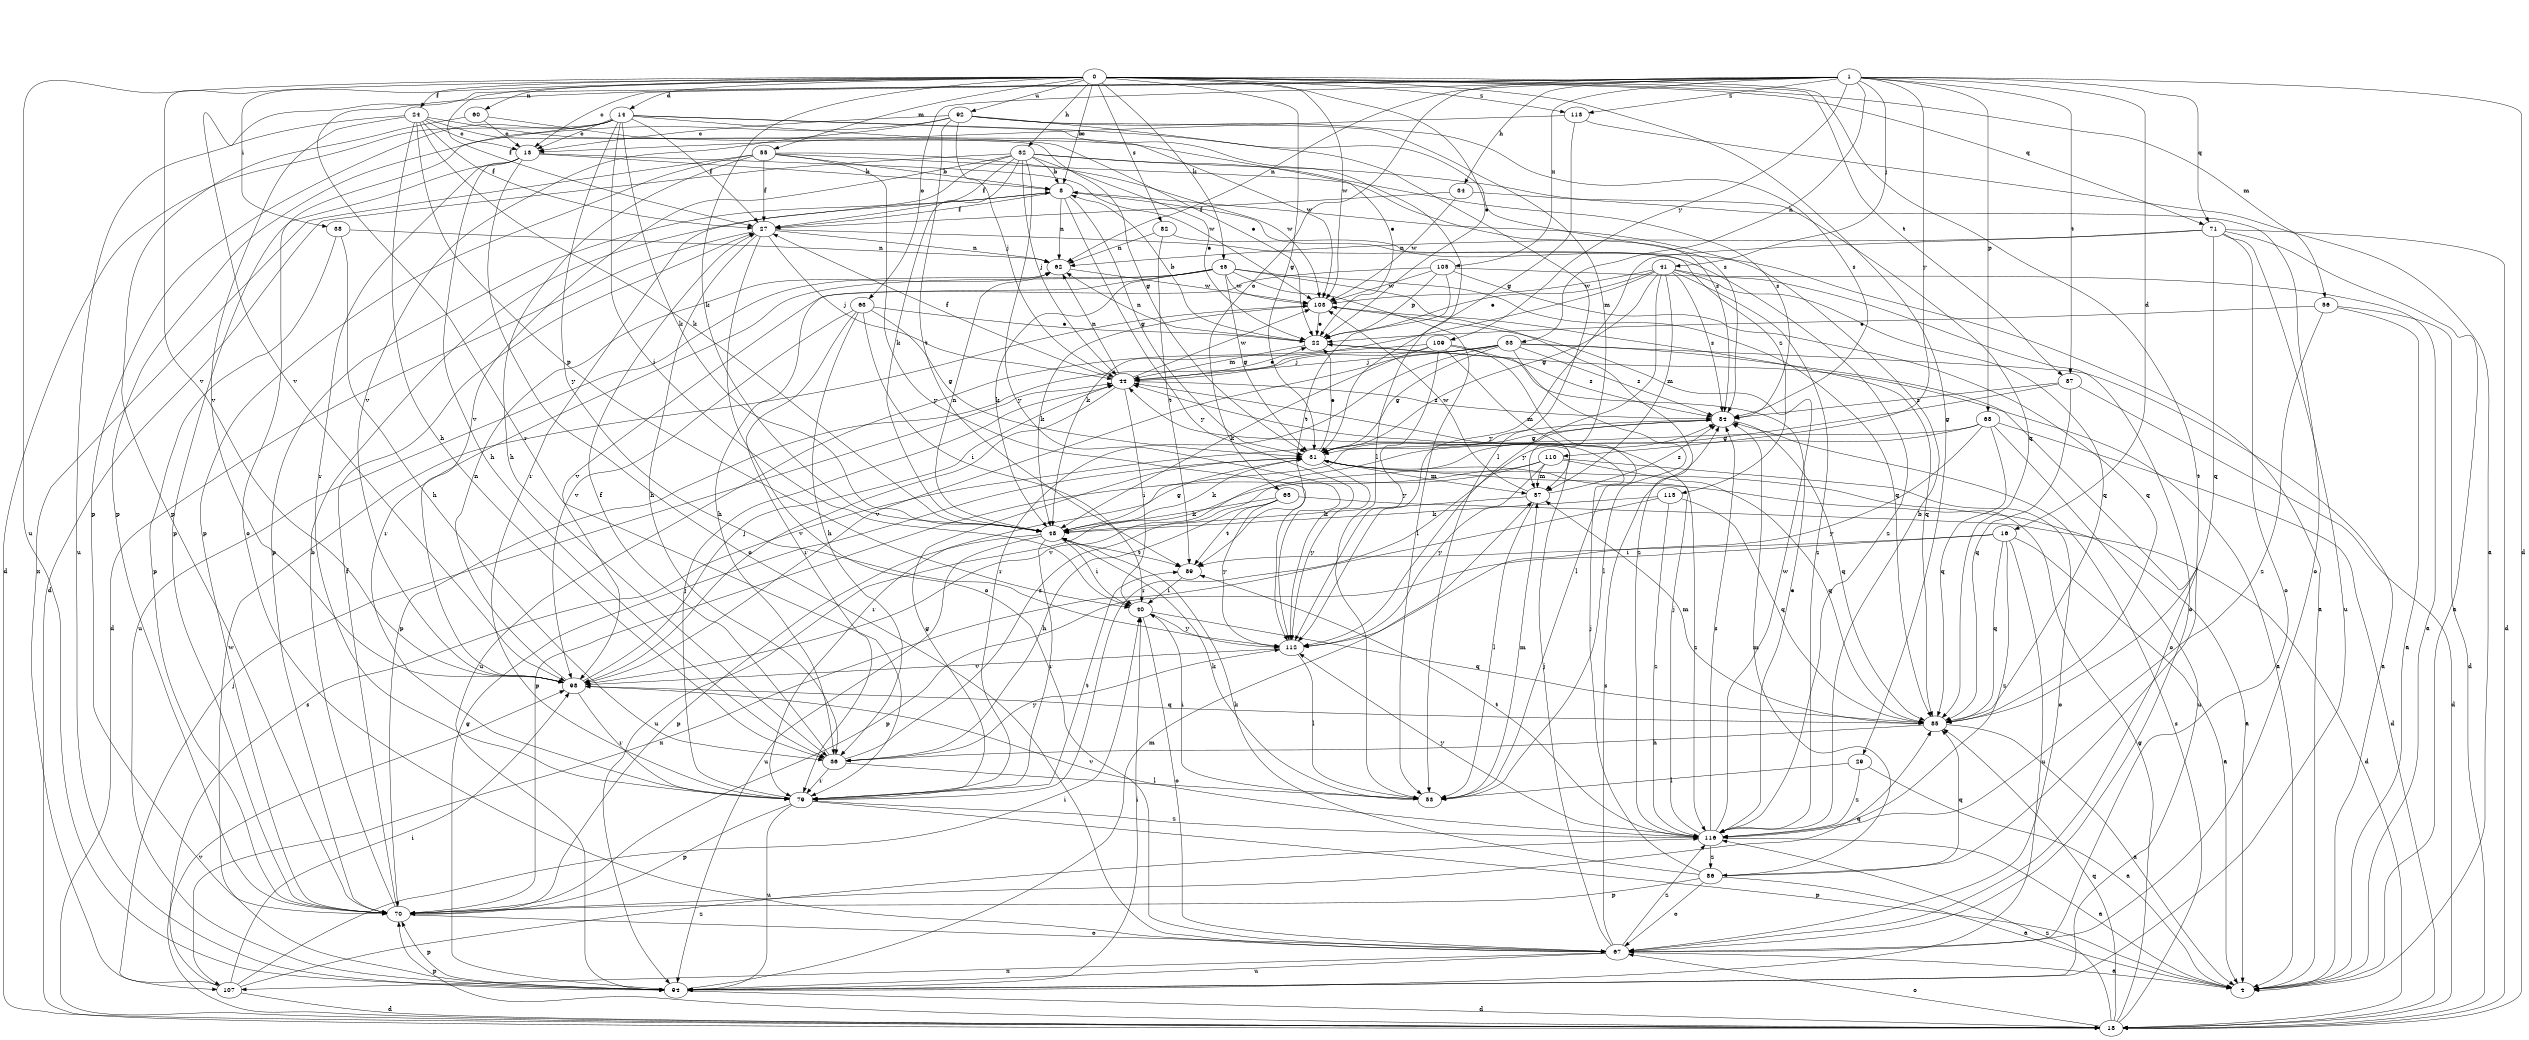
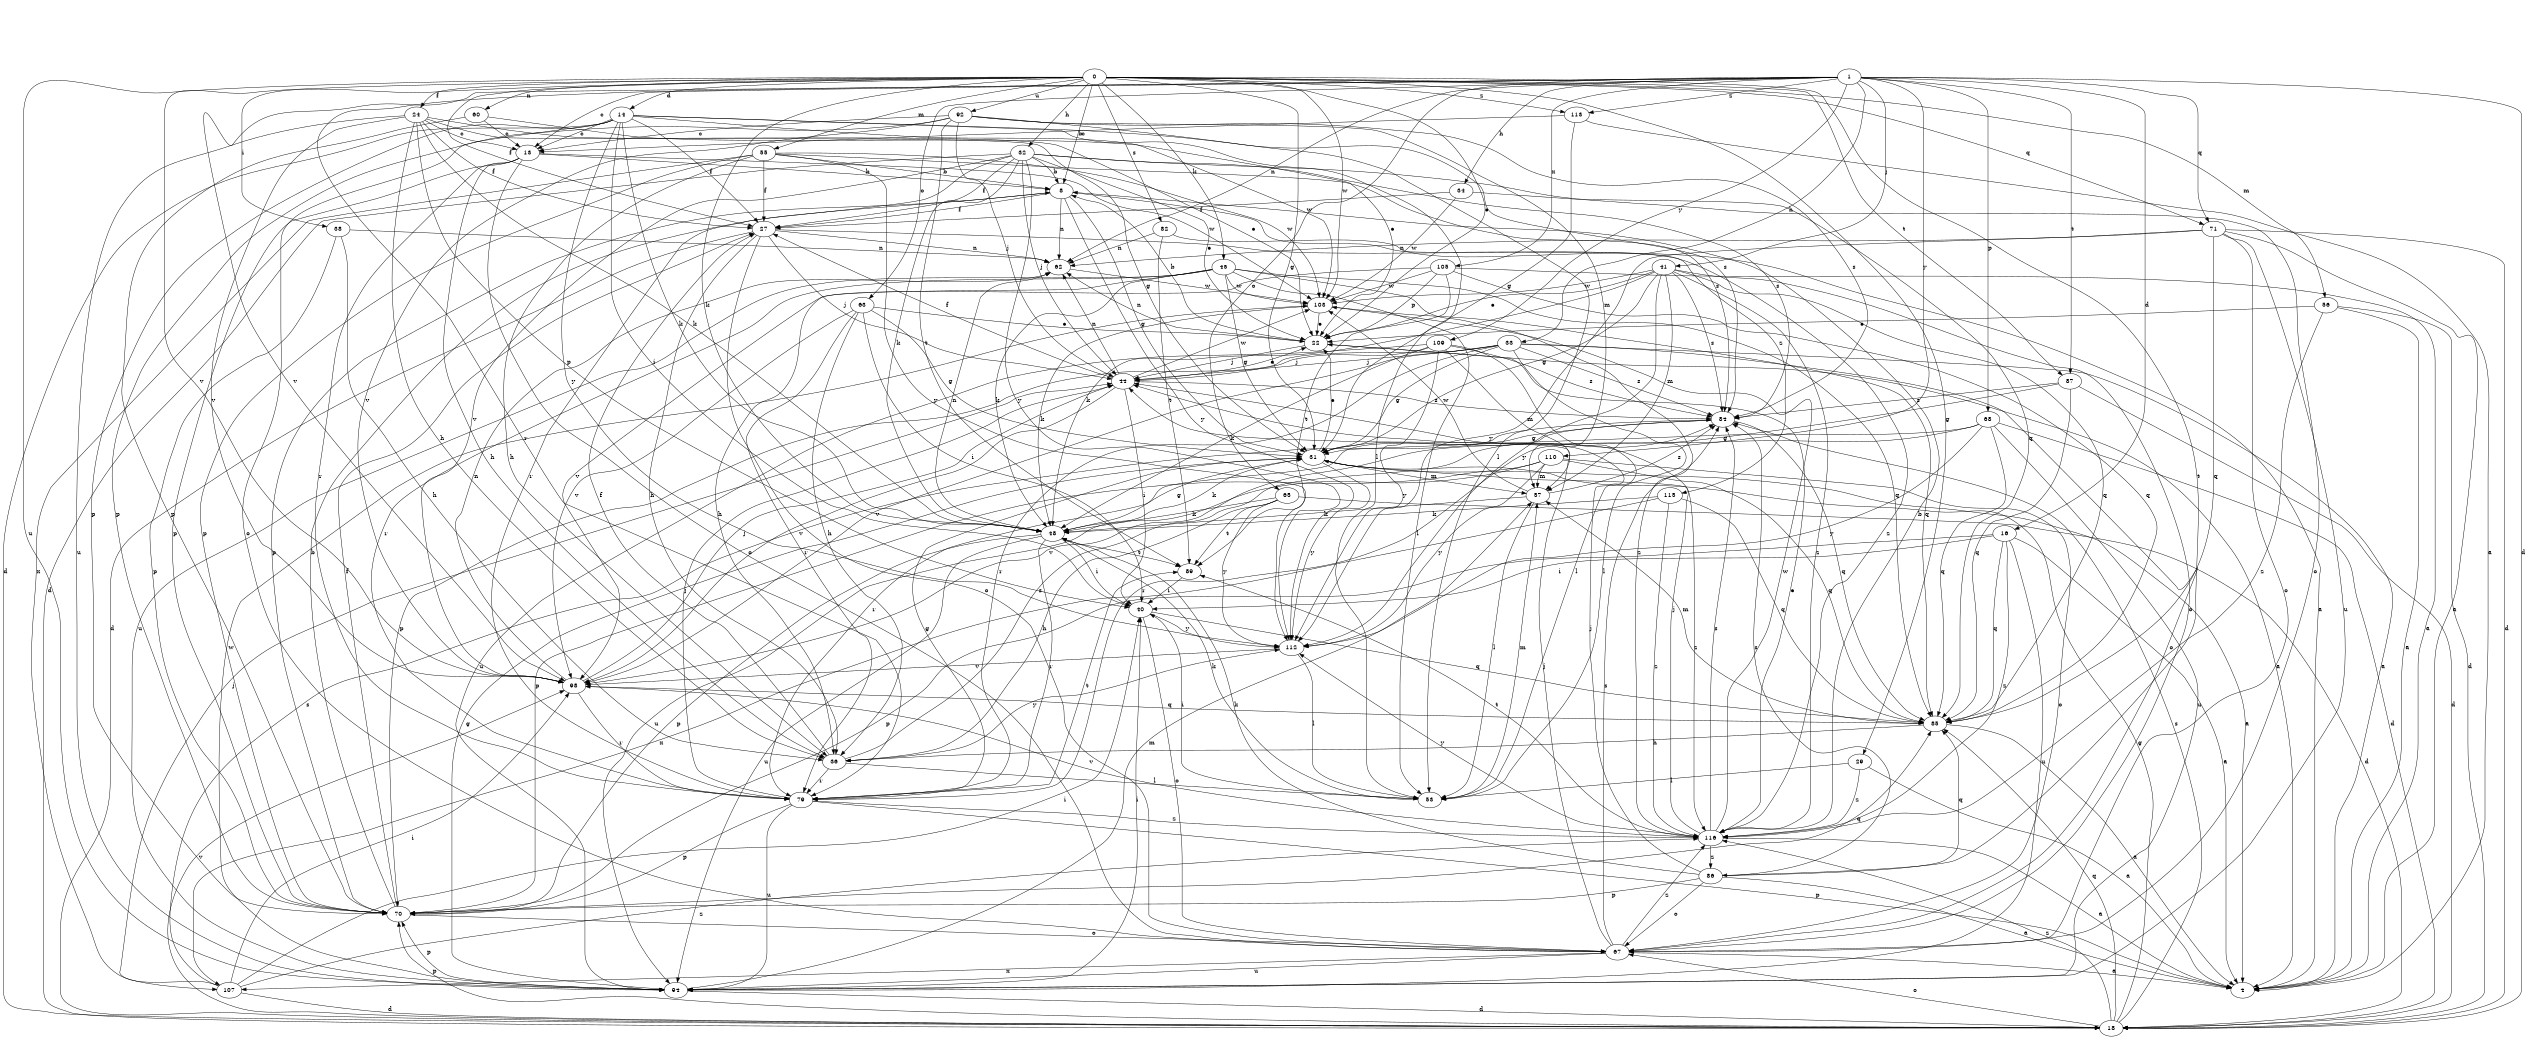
(1233, 362) -> (1233, 362)
(1558, 552) -> (1573, 562)
(1756, 648) -> (1756, 648)
